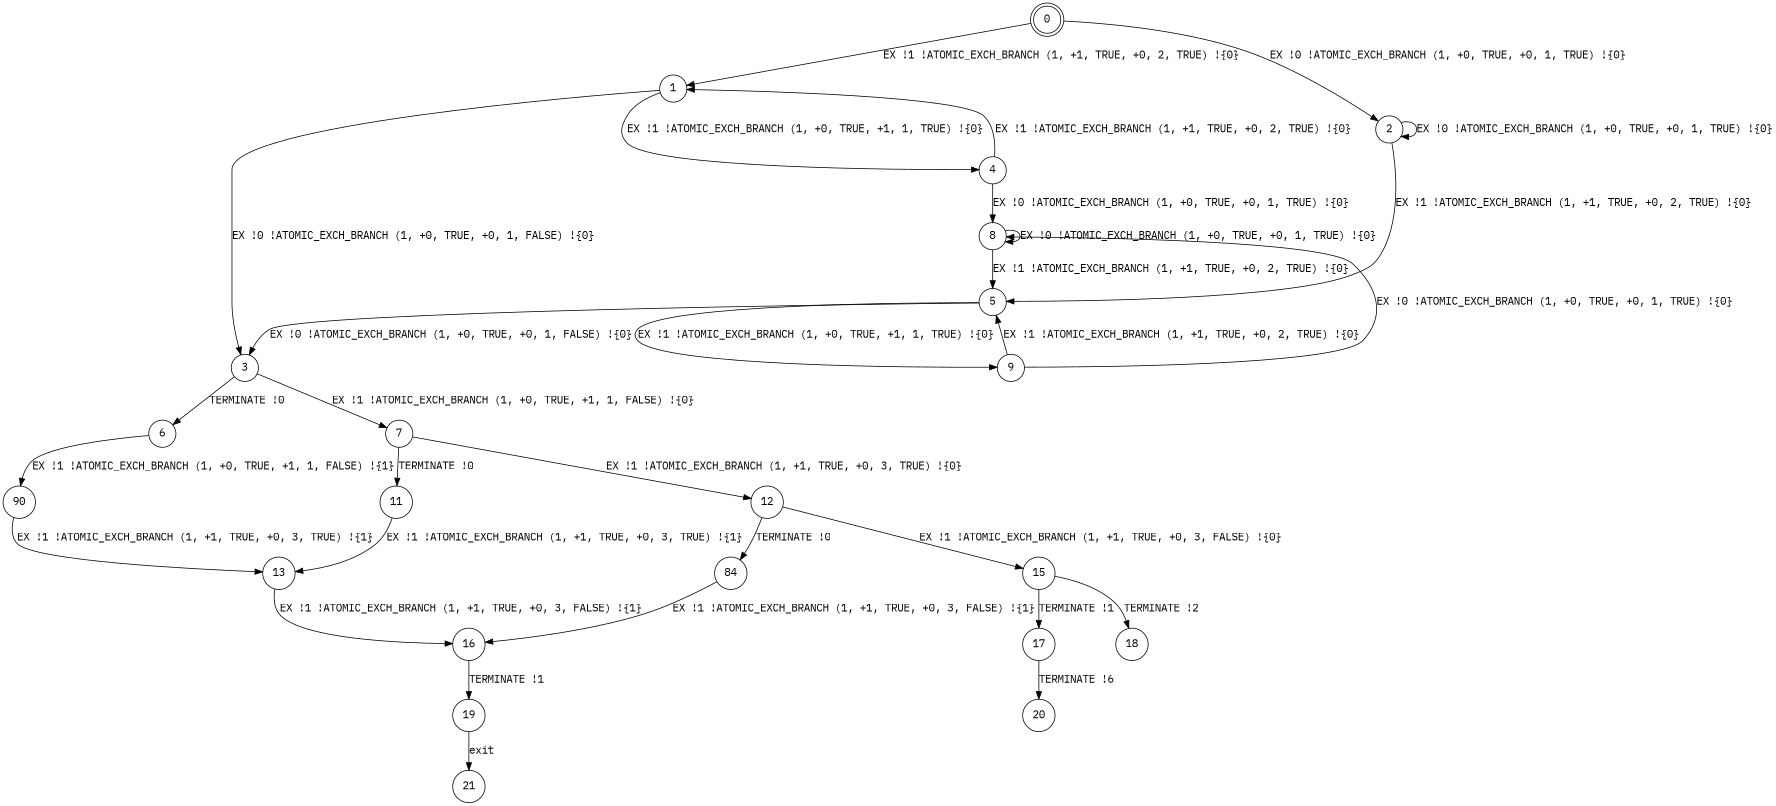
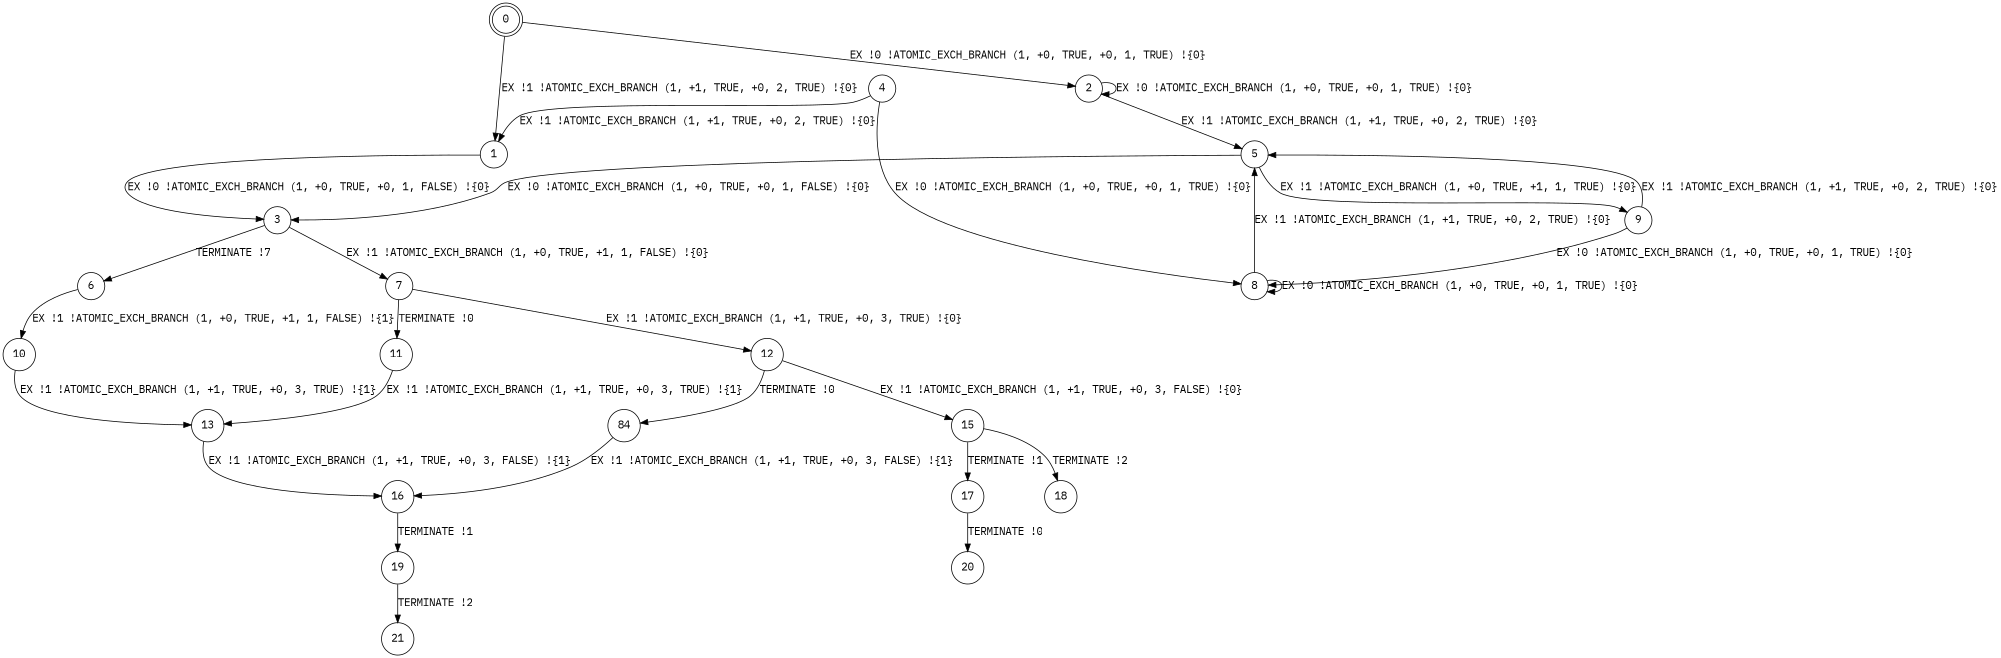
(762, 165) -> none
(247, 401) -> (233, 253)
(19, 502) -> (19, 355)
(1077, 680) -> (1006, 532)
(482, 751) -> (436, 603)
